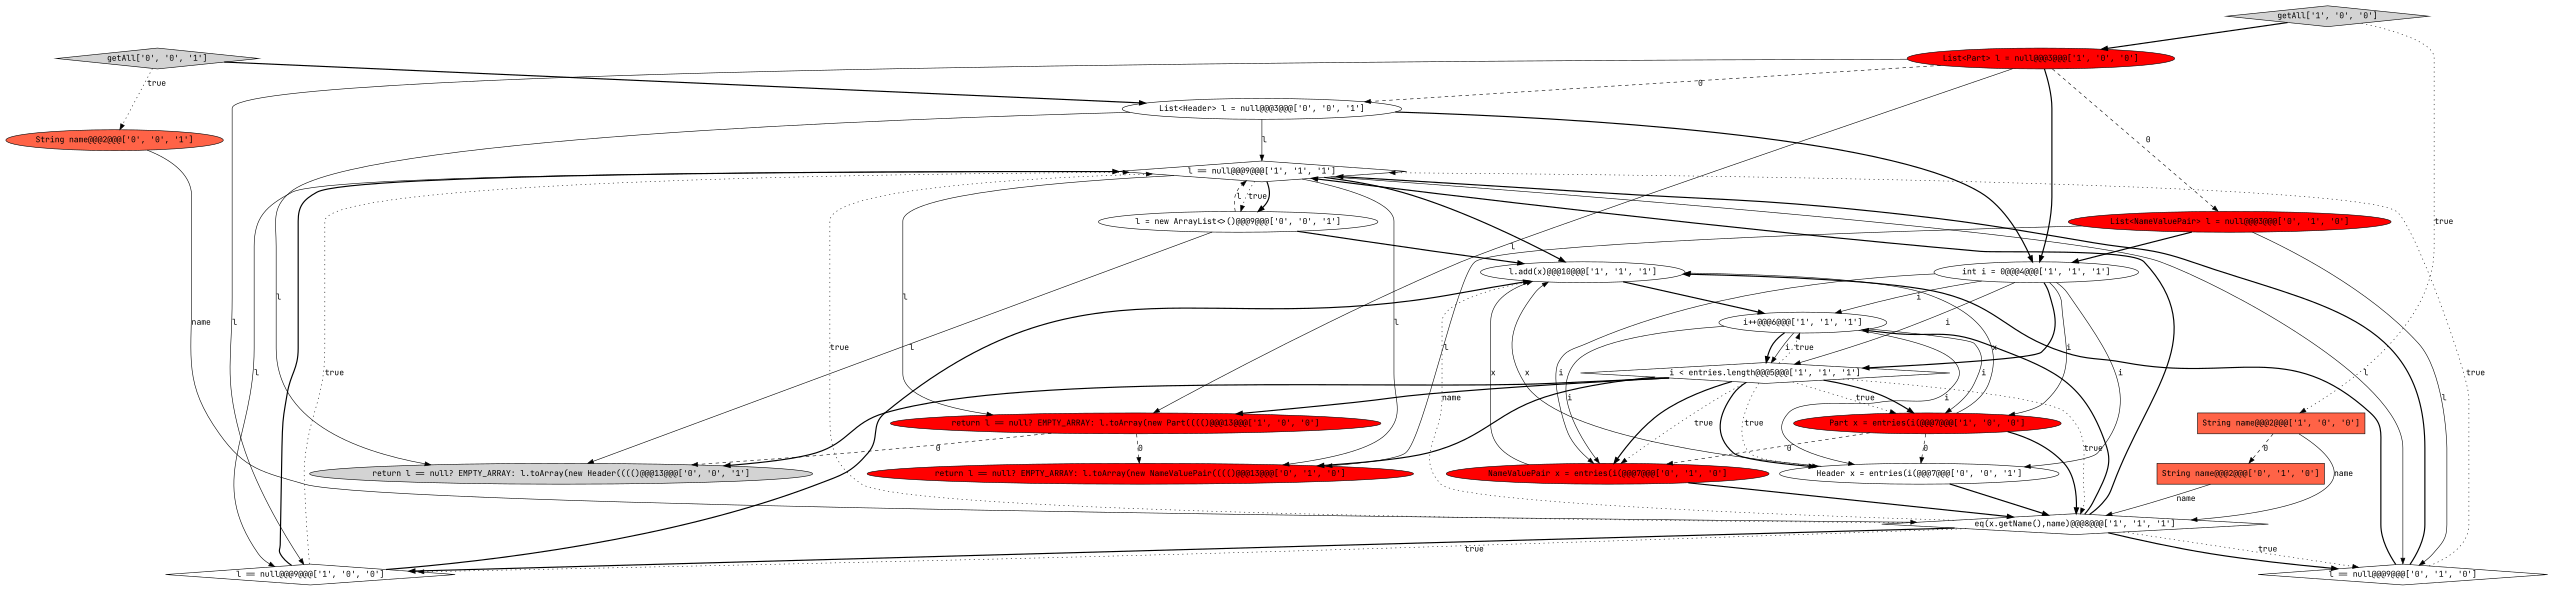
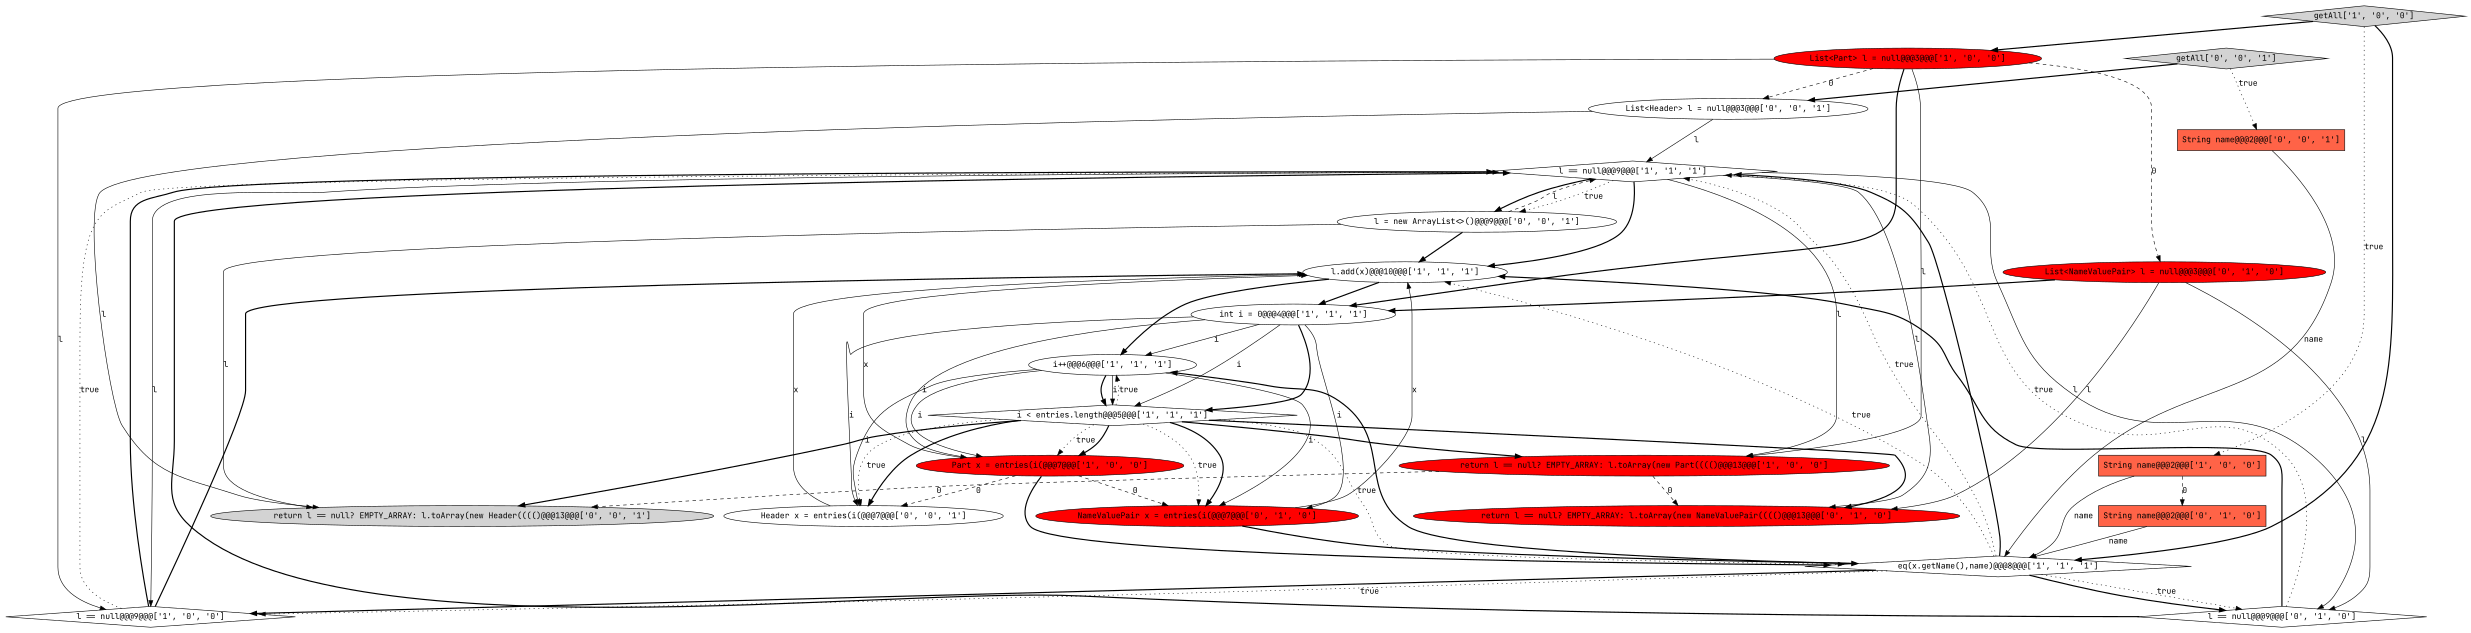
(1732, 135) -> (1352, 292)
(115, 140) -> (2261, 140)
(1452, 398) -> (1861, 415)
(1996, 499) -> (2383, 393)
